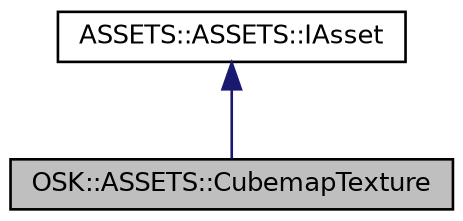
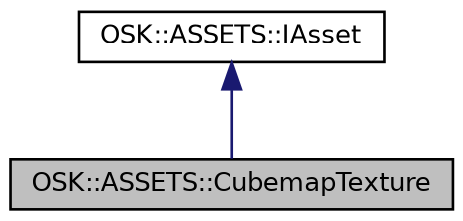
(232, 37) -> (232, 37)
